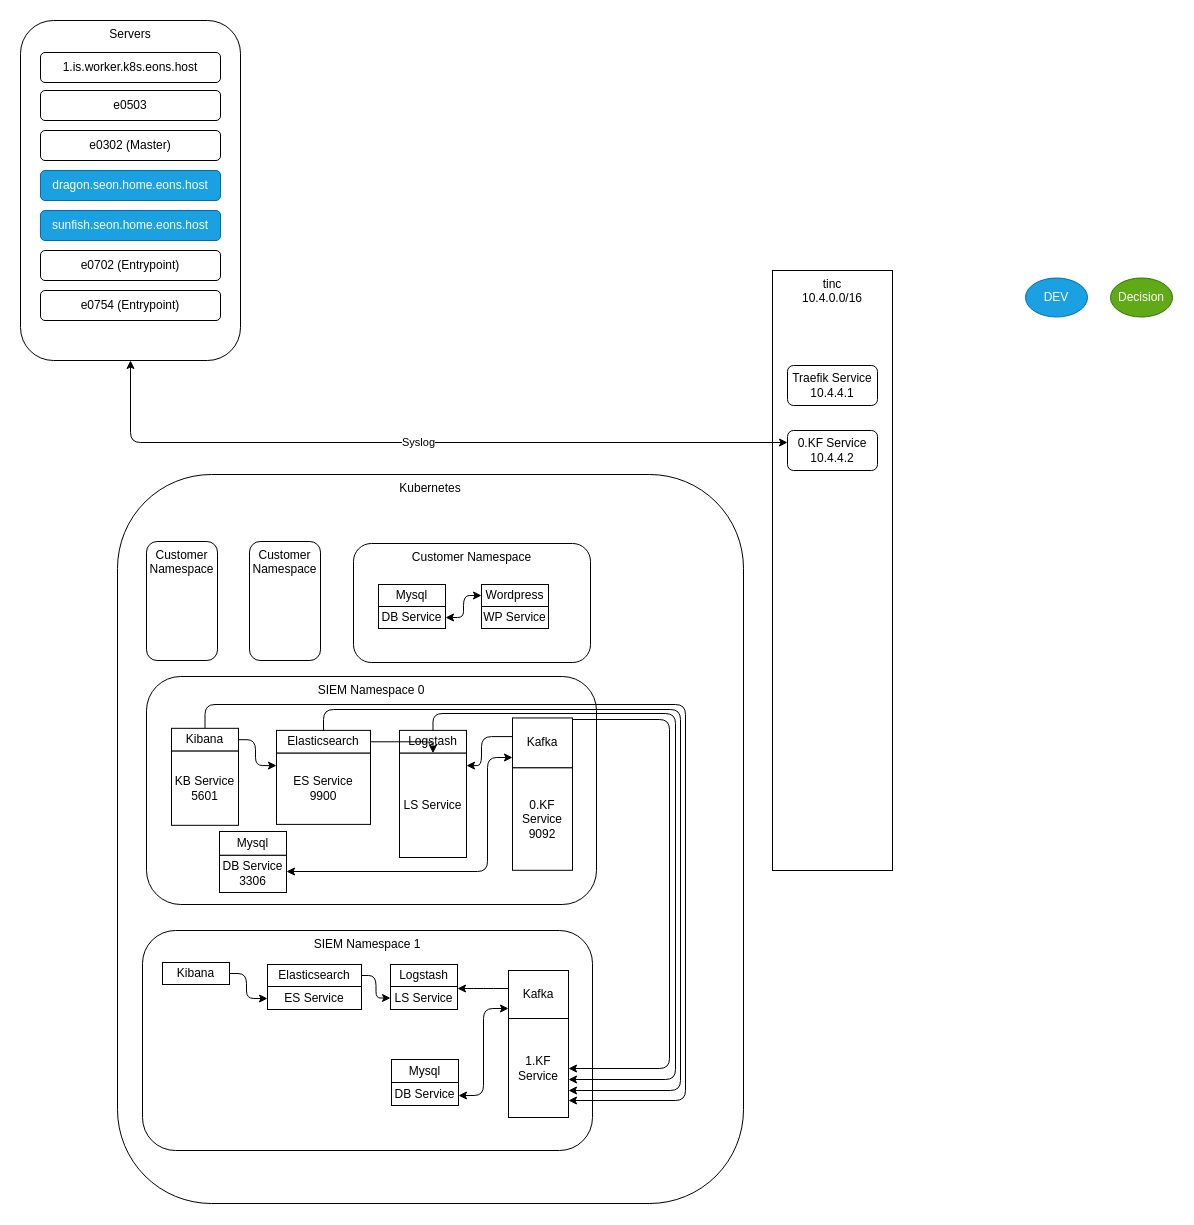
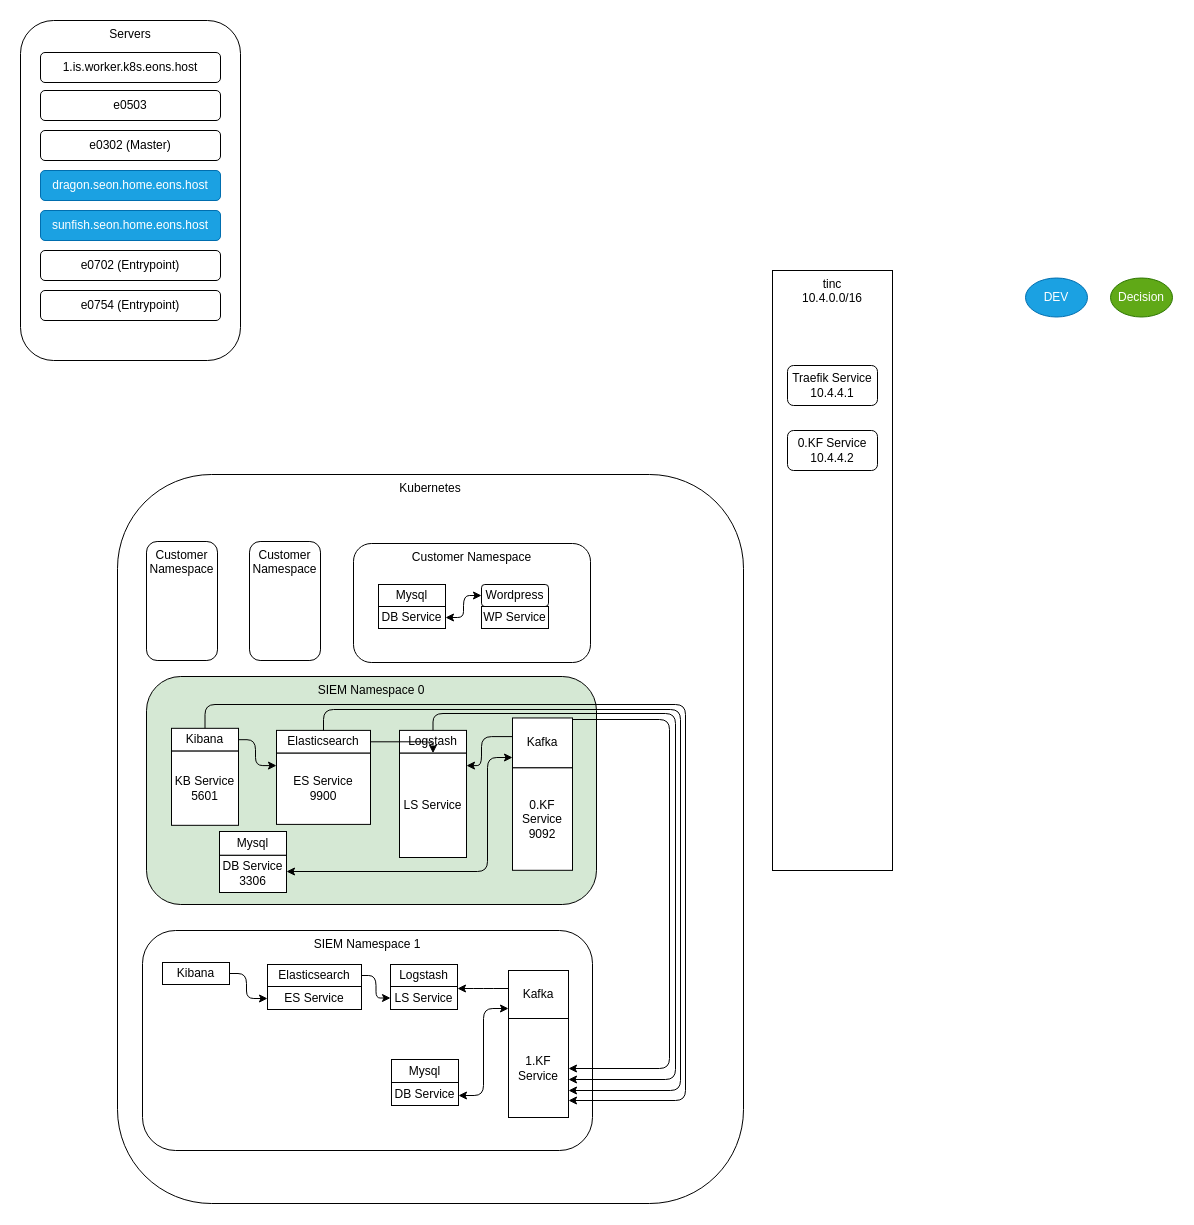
(423, 443) -> none
(515, 596) -> (515, 596)
(372, 791) -> (372, 791)
